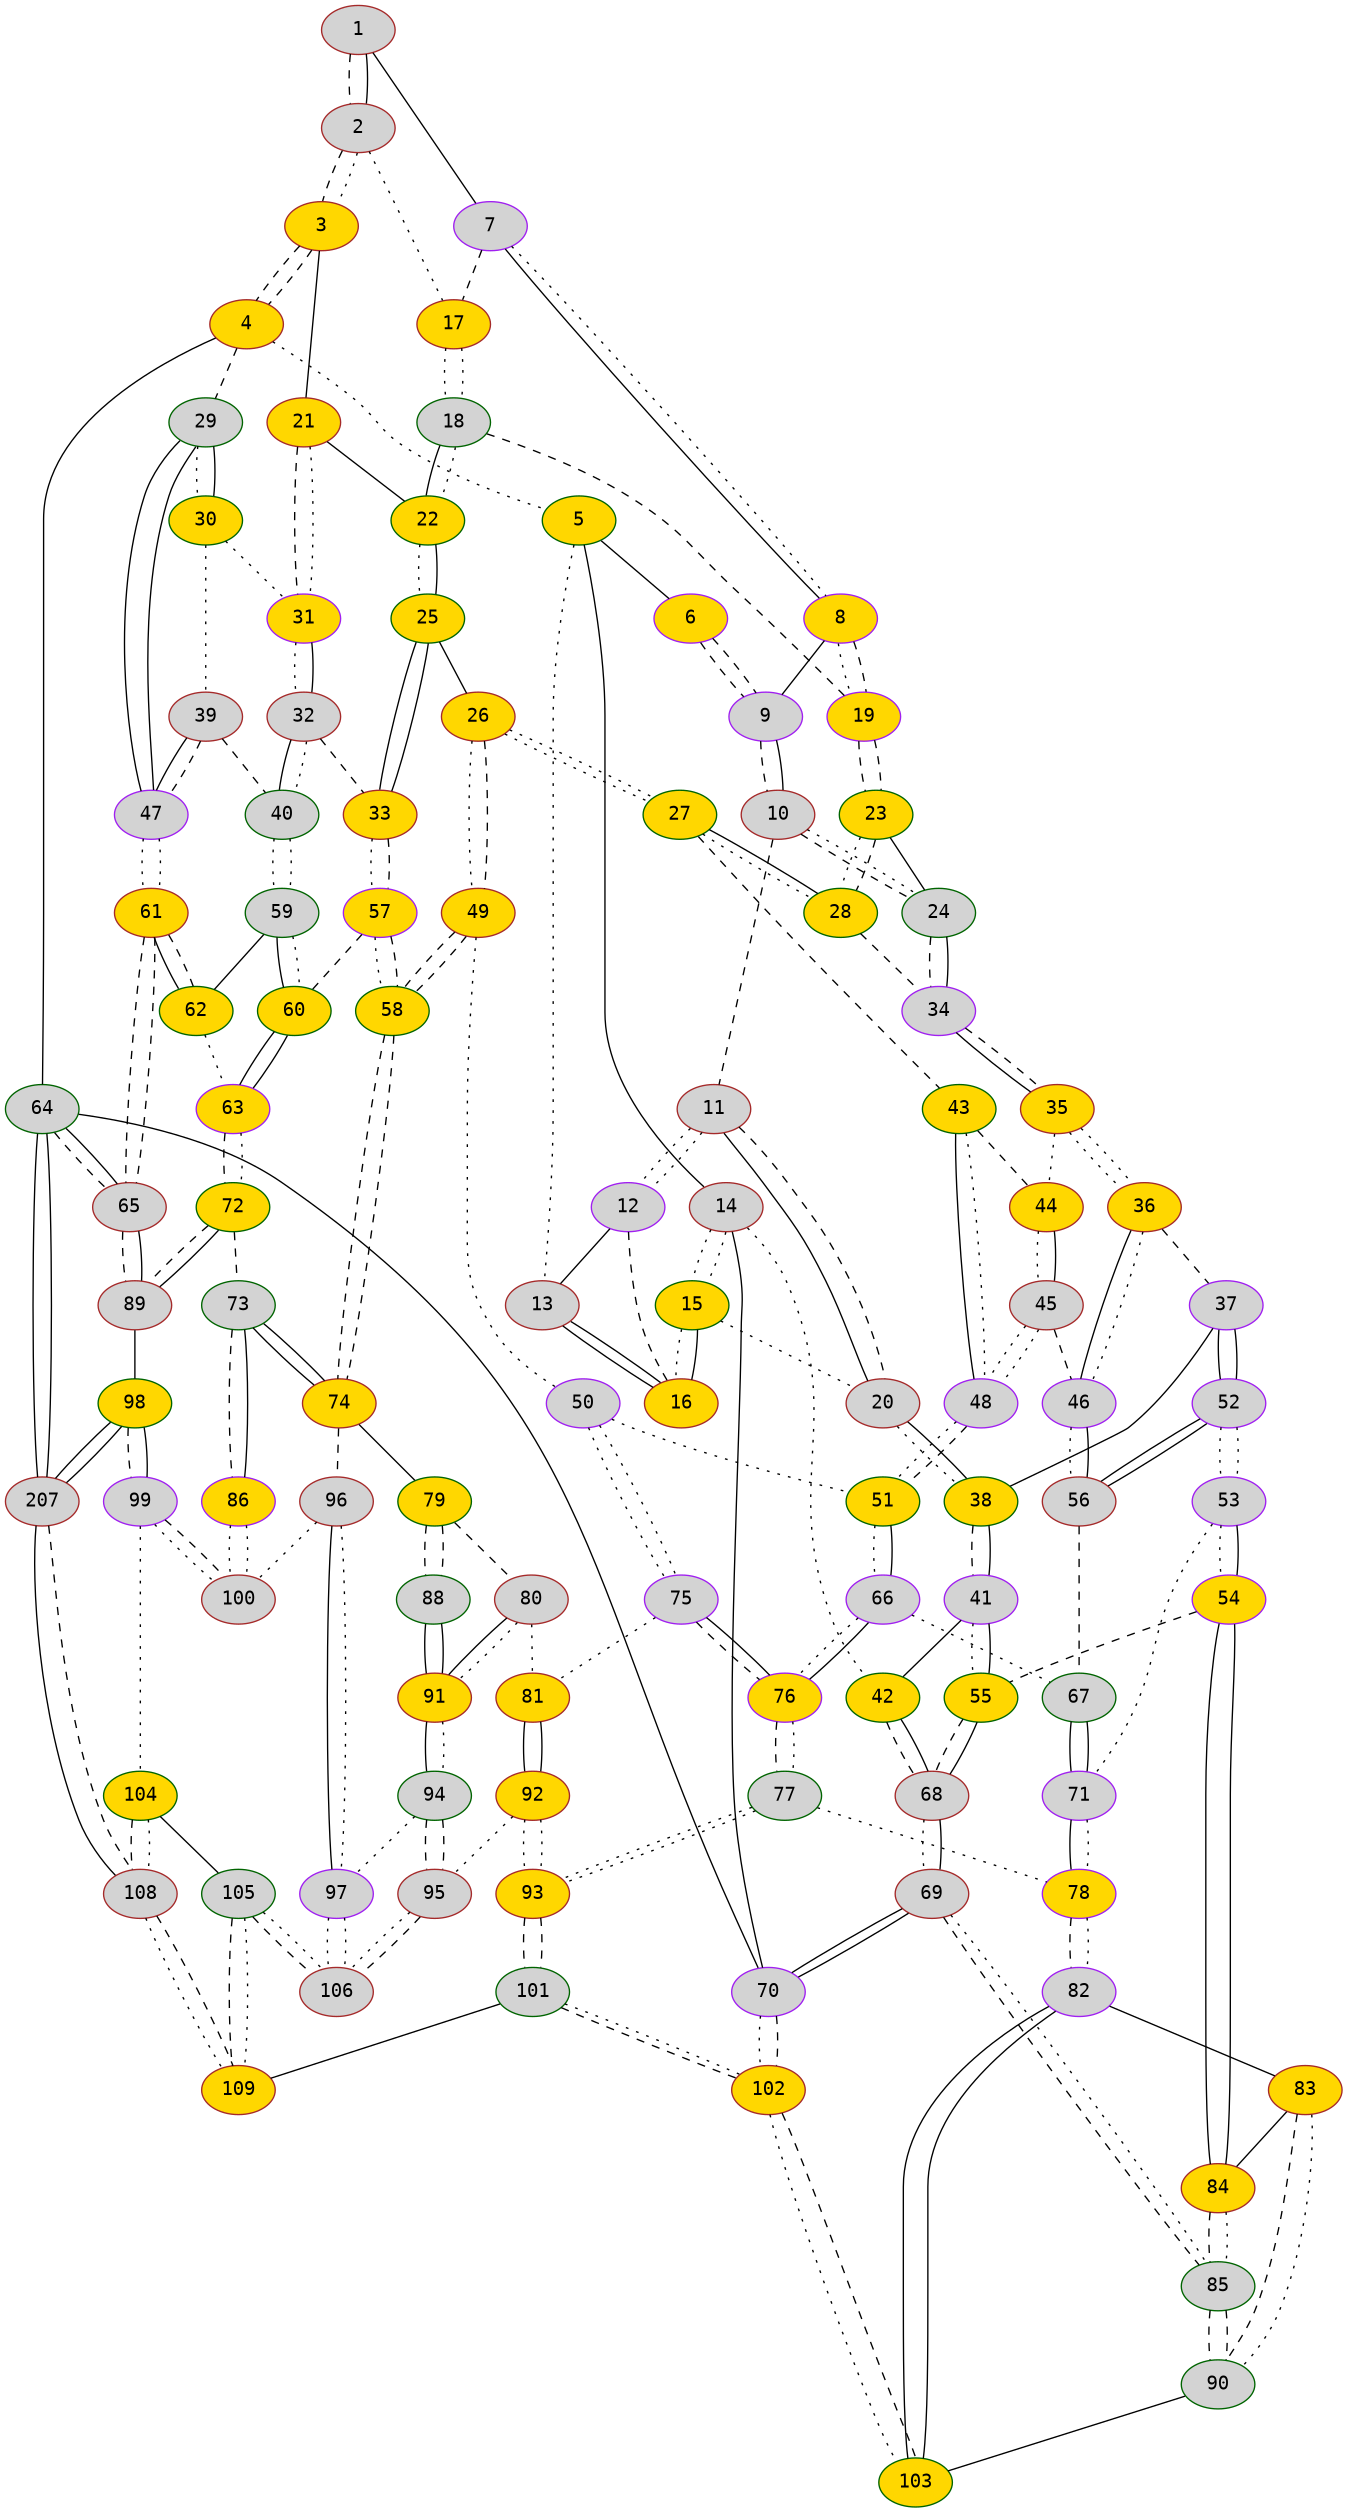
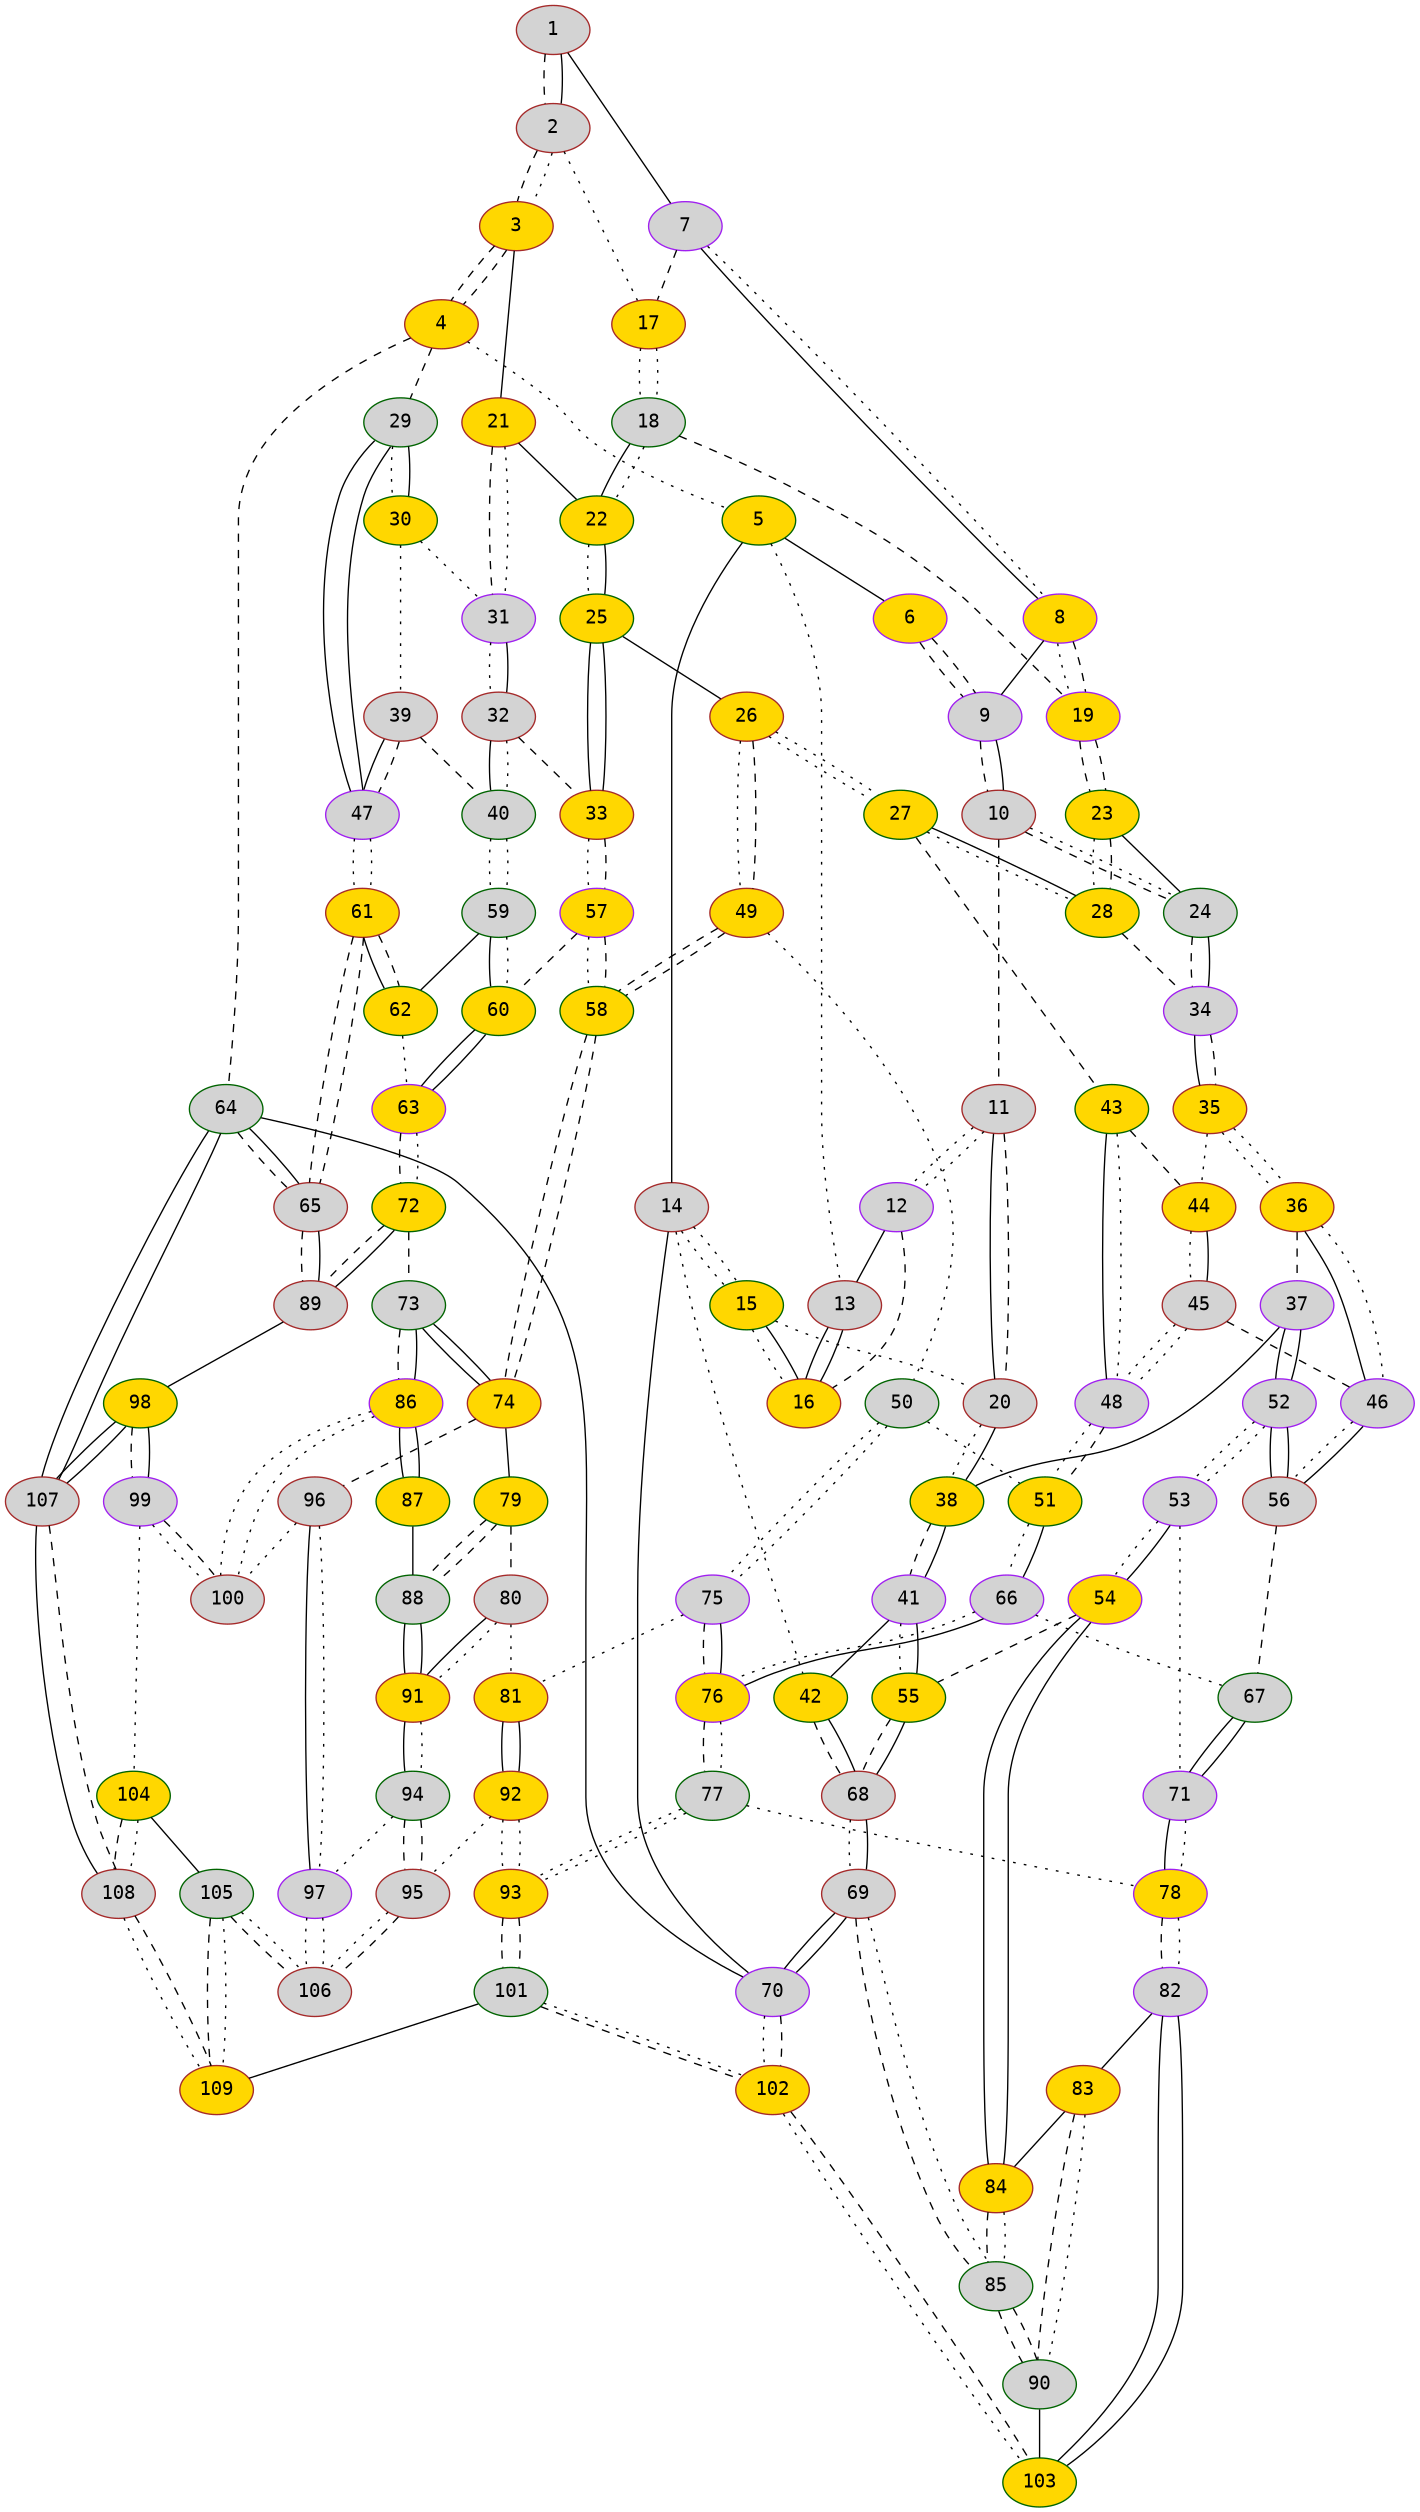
(304, 619) -> (499, 619)
(44, 670) -> (238, 670)
(583, 1403) -> (902, 1403)
(42, 1501) -> (42, 1501)
none -> (413, 1501)
